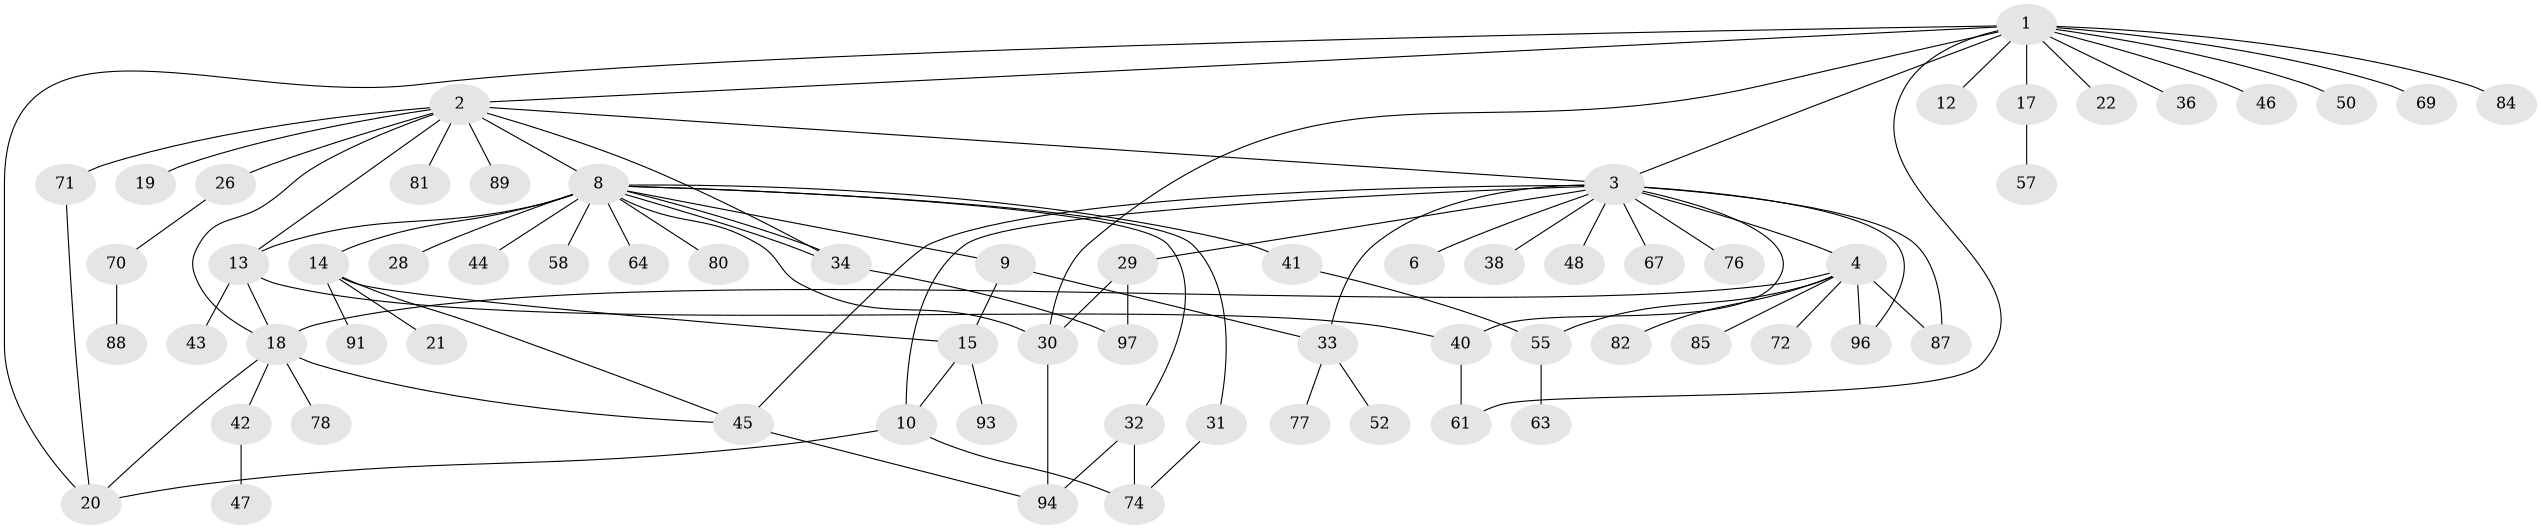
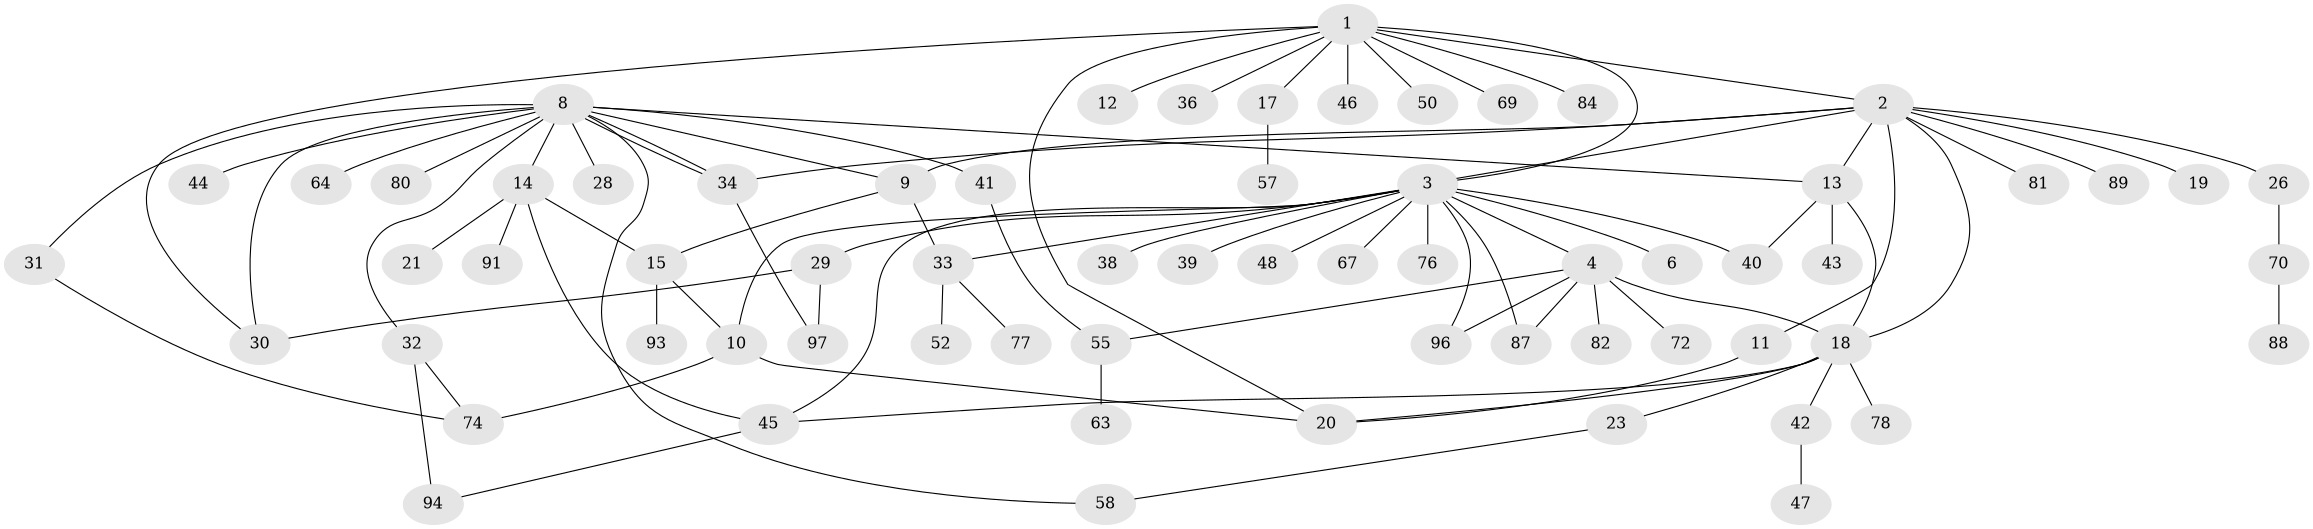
(2107, 104) -> none
(529, 144) -> (1389, 132)
(66, 184) -> (1761, 344)
none -> (1188, 264)
(1701, 344) -> none
(1048, 424) -> none
(1461, 424) -> none
none -> (1617, 424)
